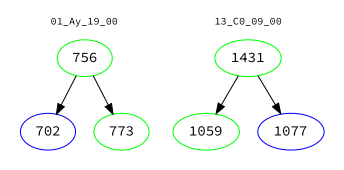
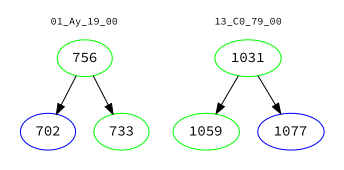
(249, 22) -> (249, 22)
(248, 58) -> (248, 58)
(121, 132) -> (121, 132)
